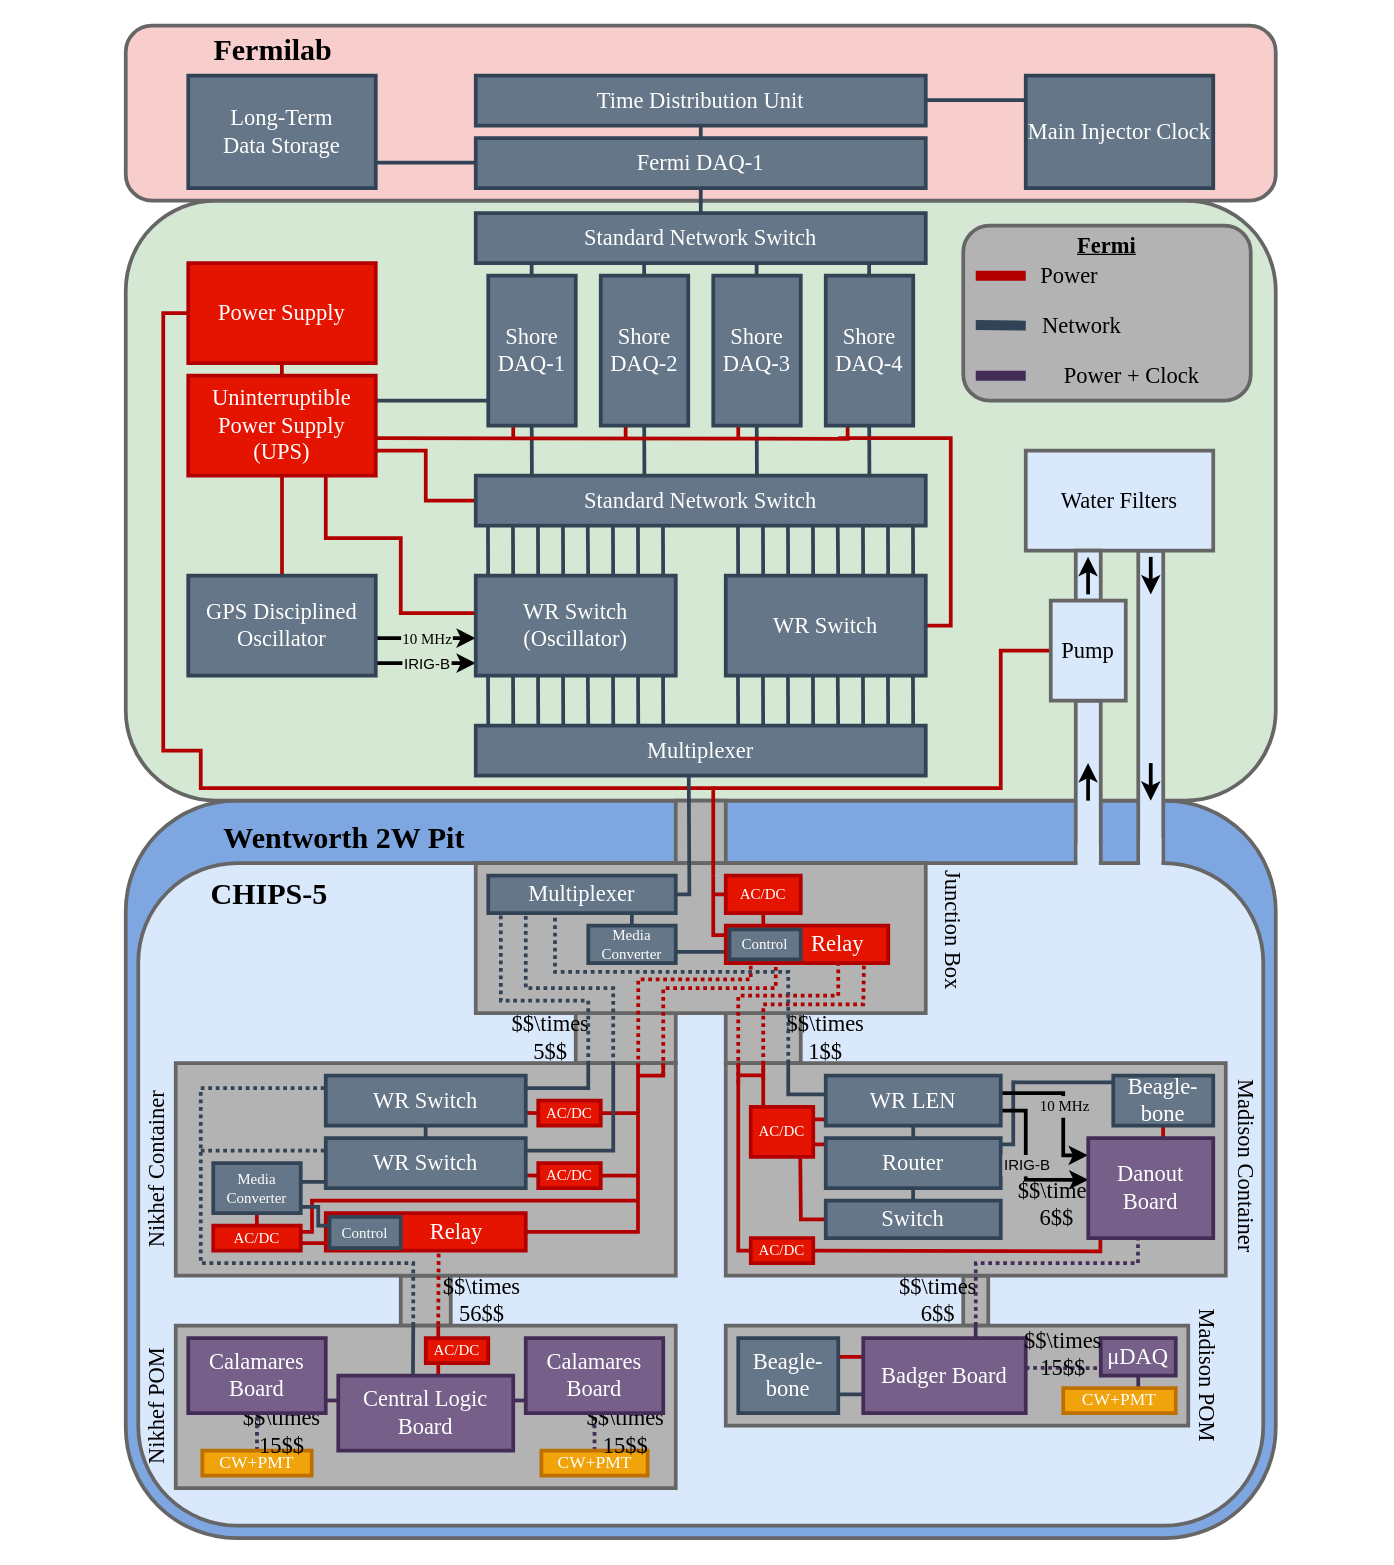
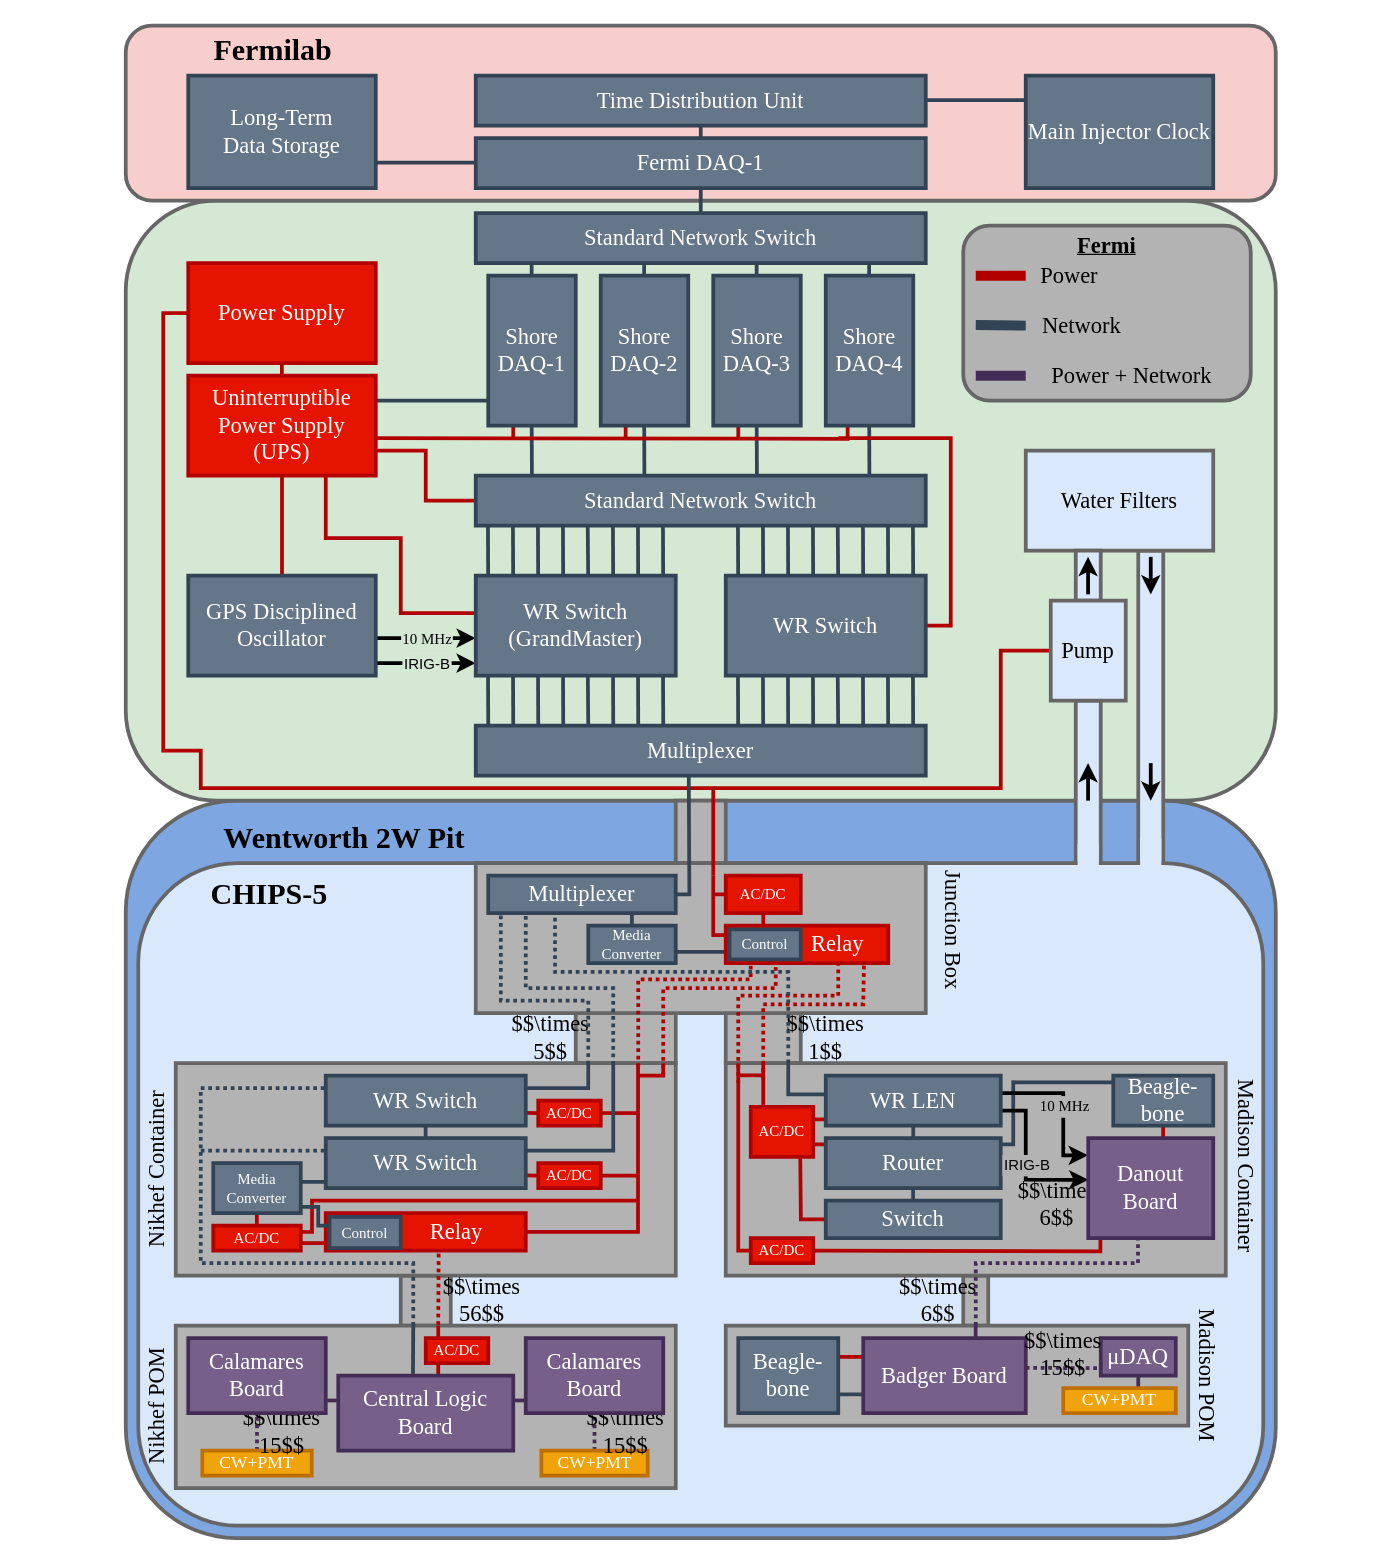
(1132, 376) -> (1132, 376)
(576, 626) -> (576, 626)
